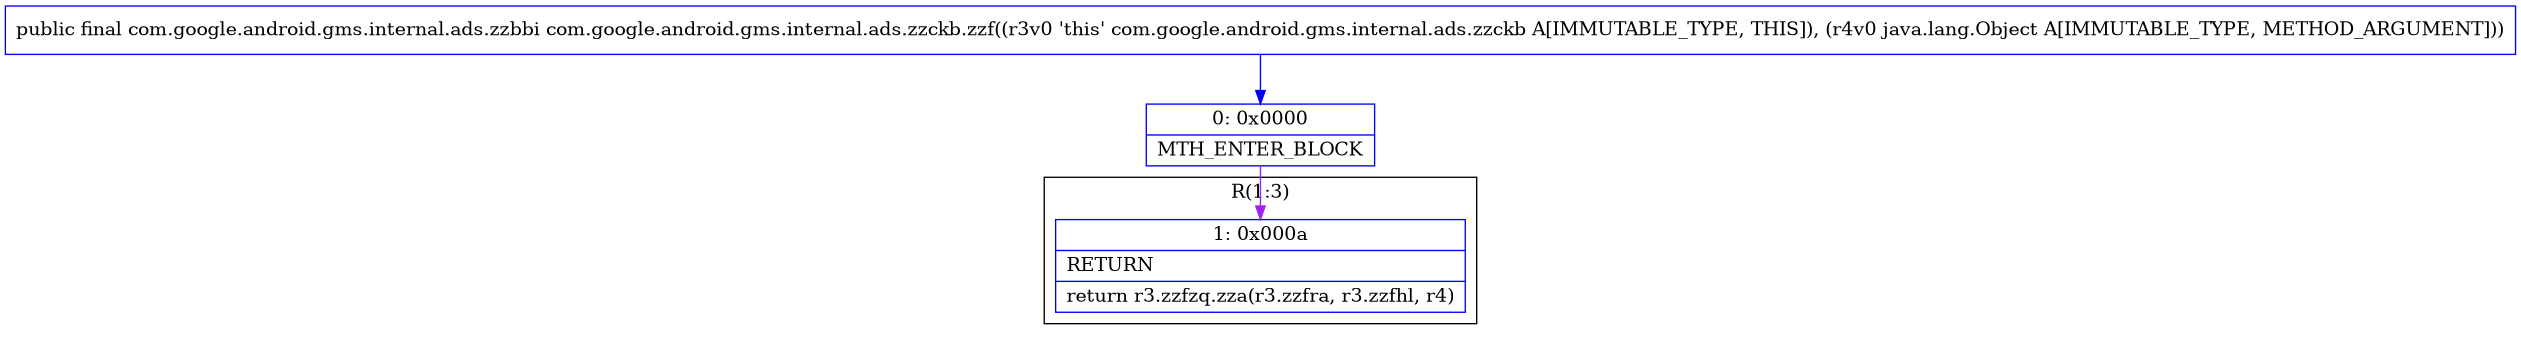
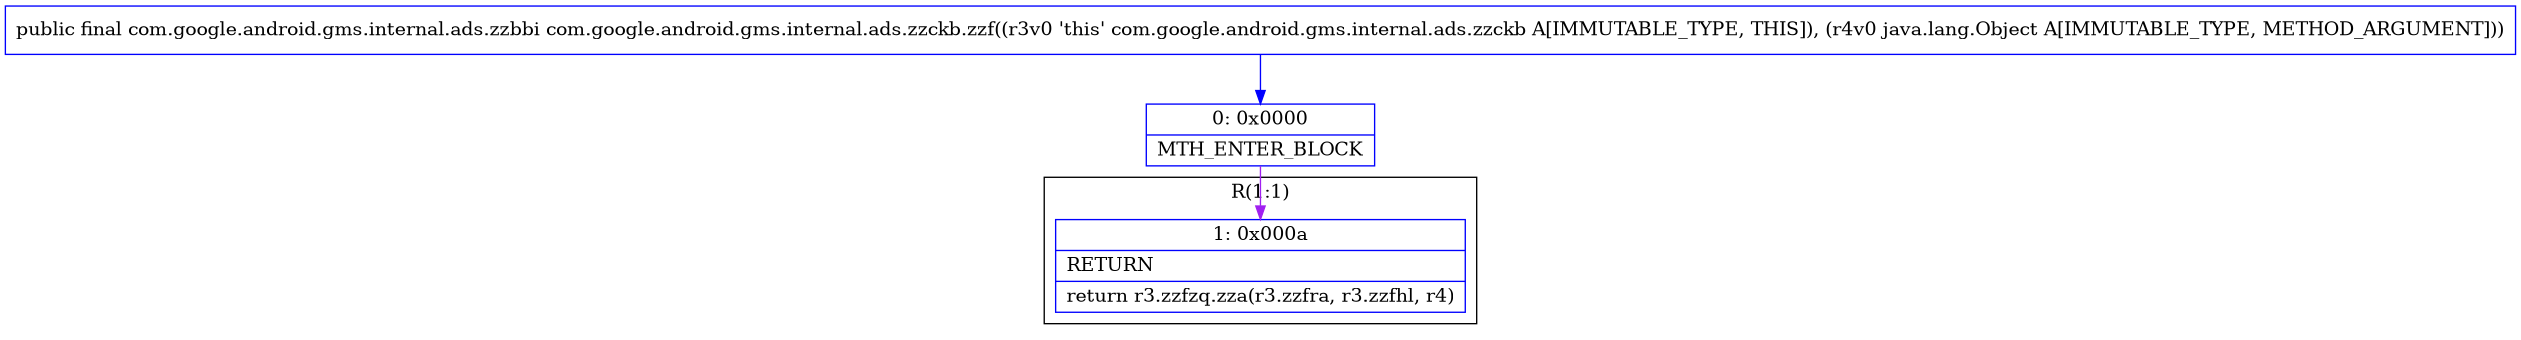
(1260, 193) -> (1260, 193)
